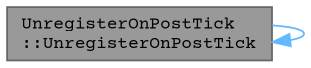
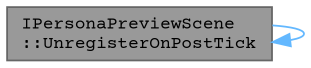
(140, 34) -> (140, 34)
